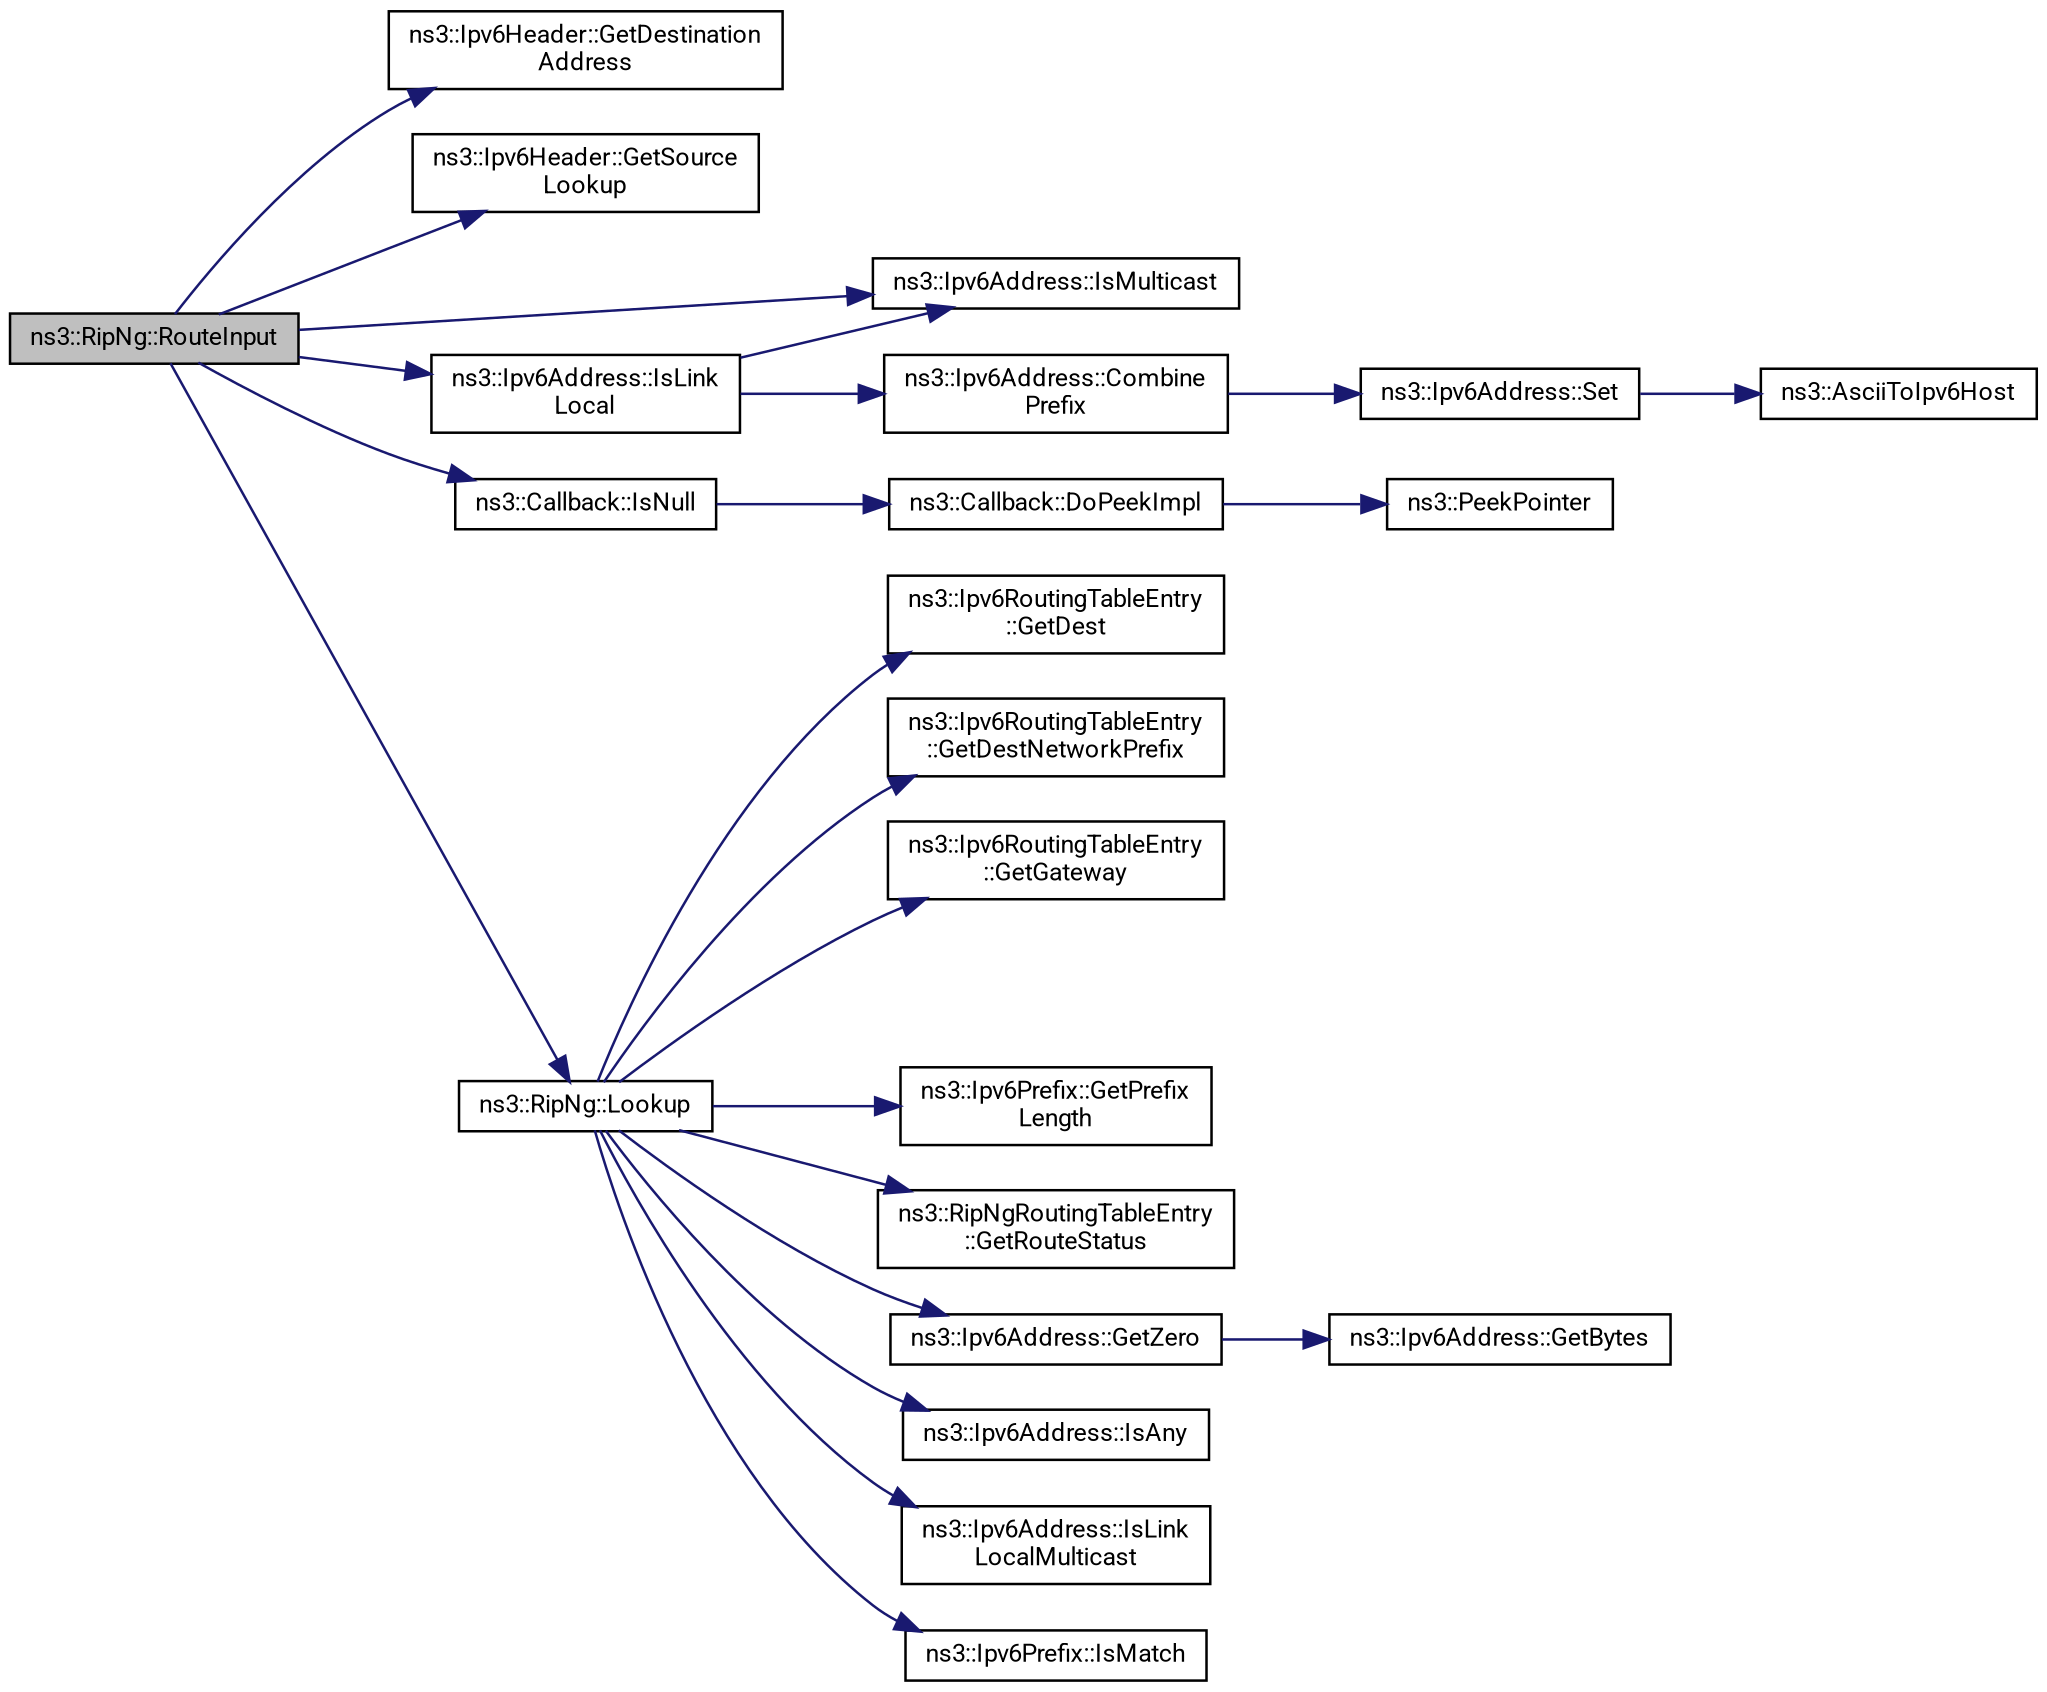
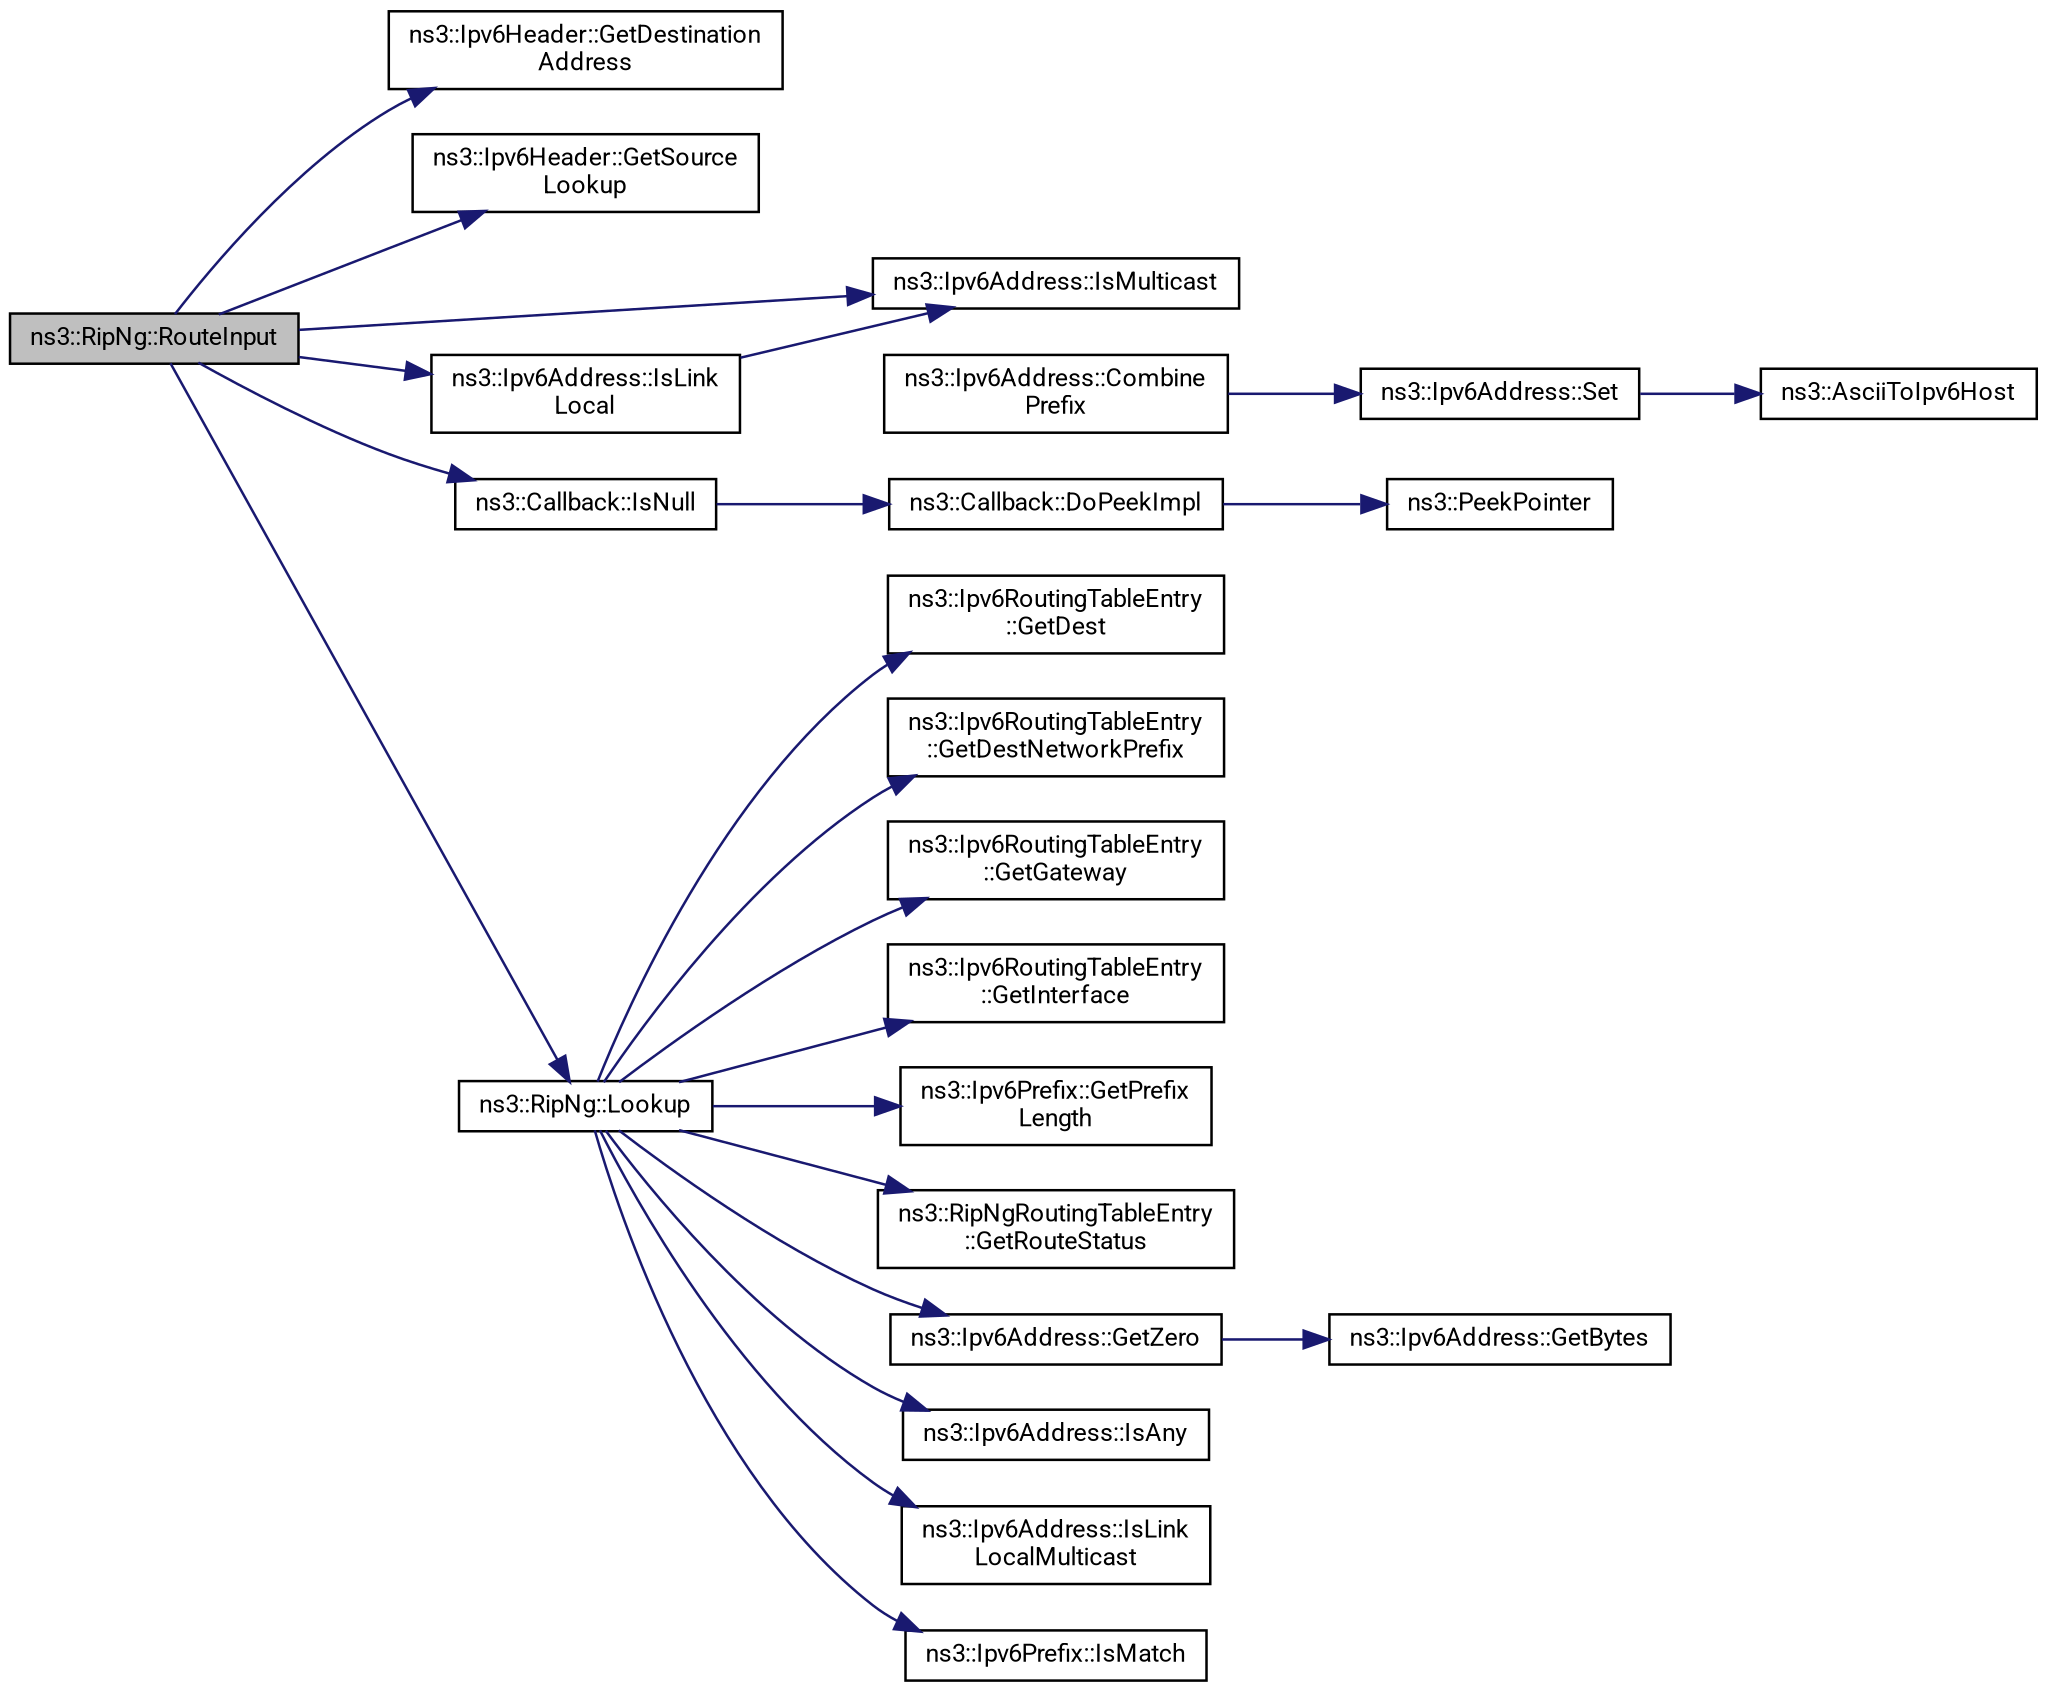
(799, 394) -> none
none -> (1056, 983)
